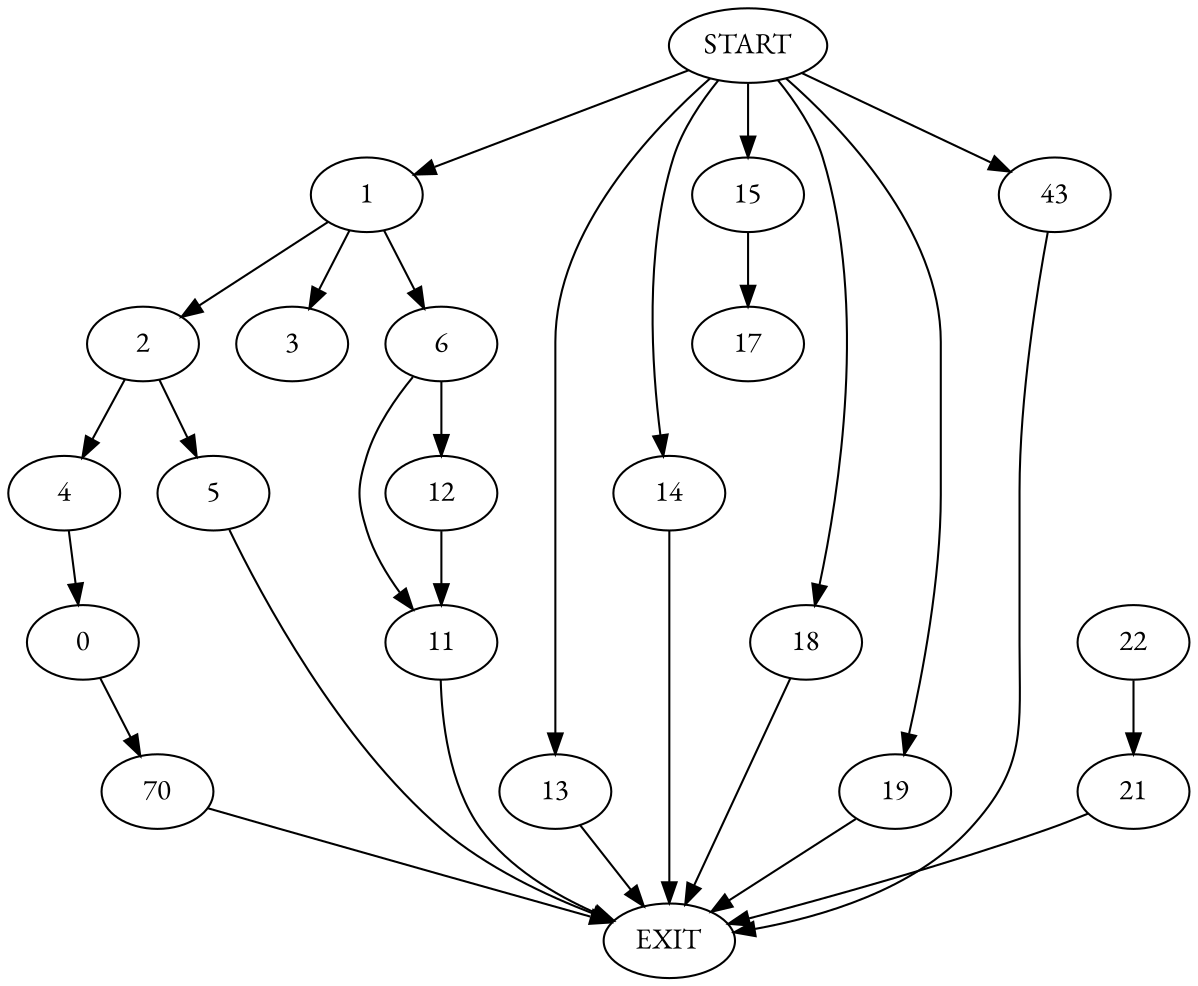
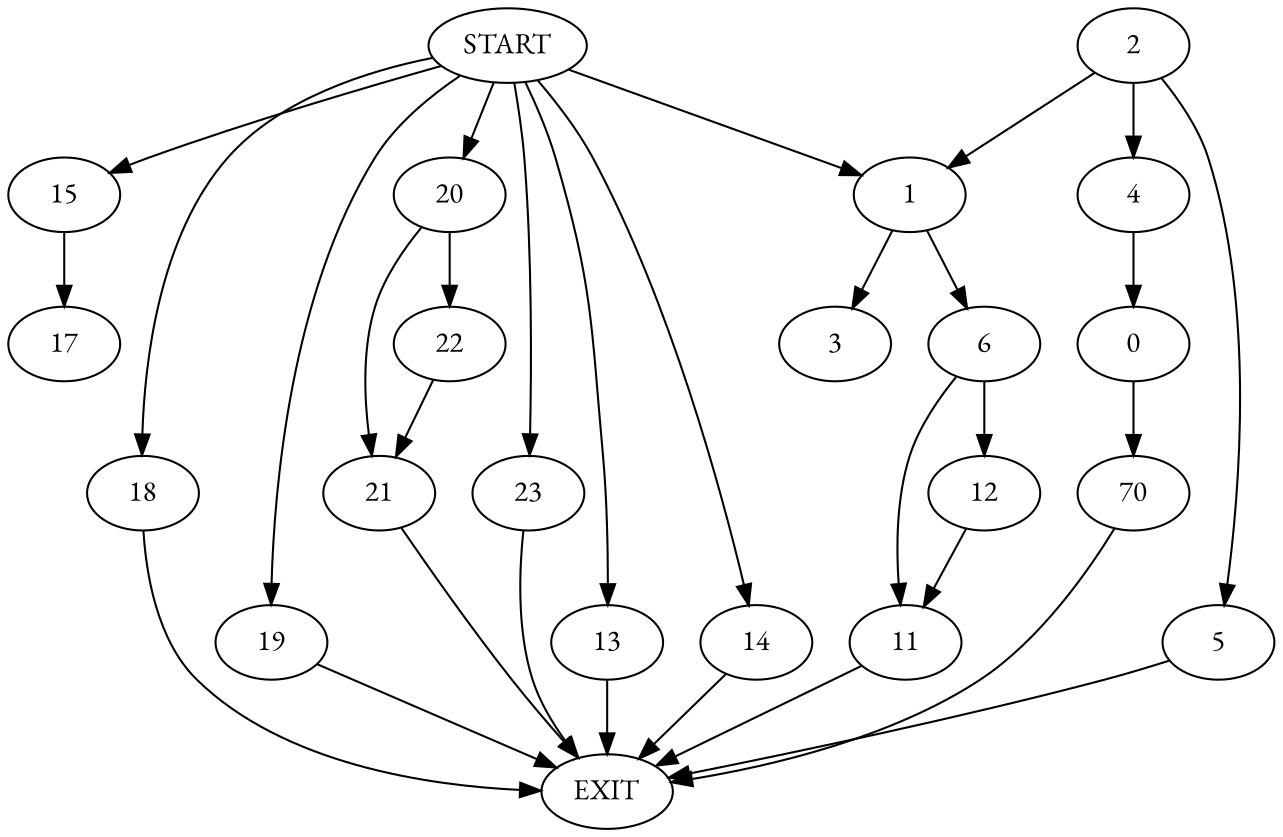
none -> (450, 195)
(1055, 195) -> (528, 493)
(263, 264) -> (1030, 115)
